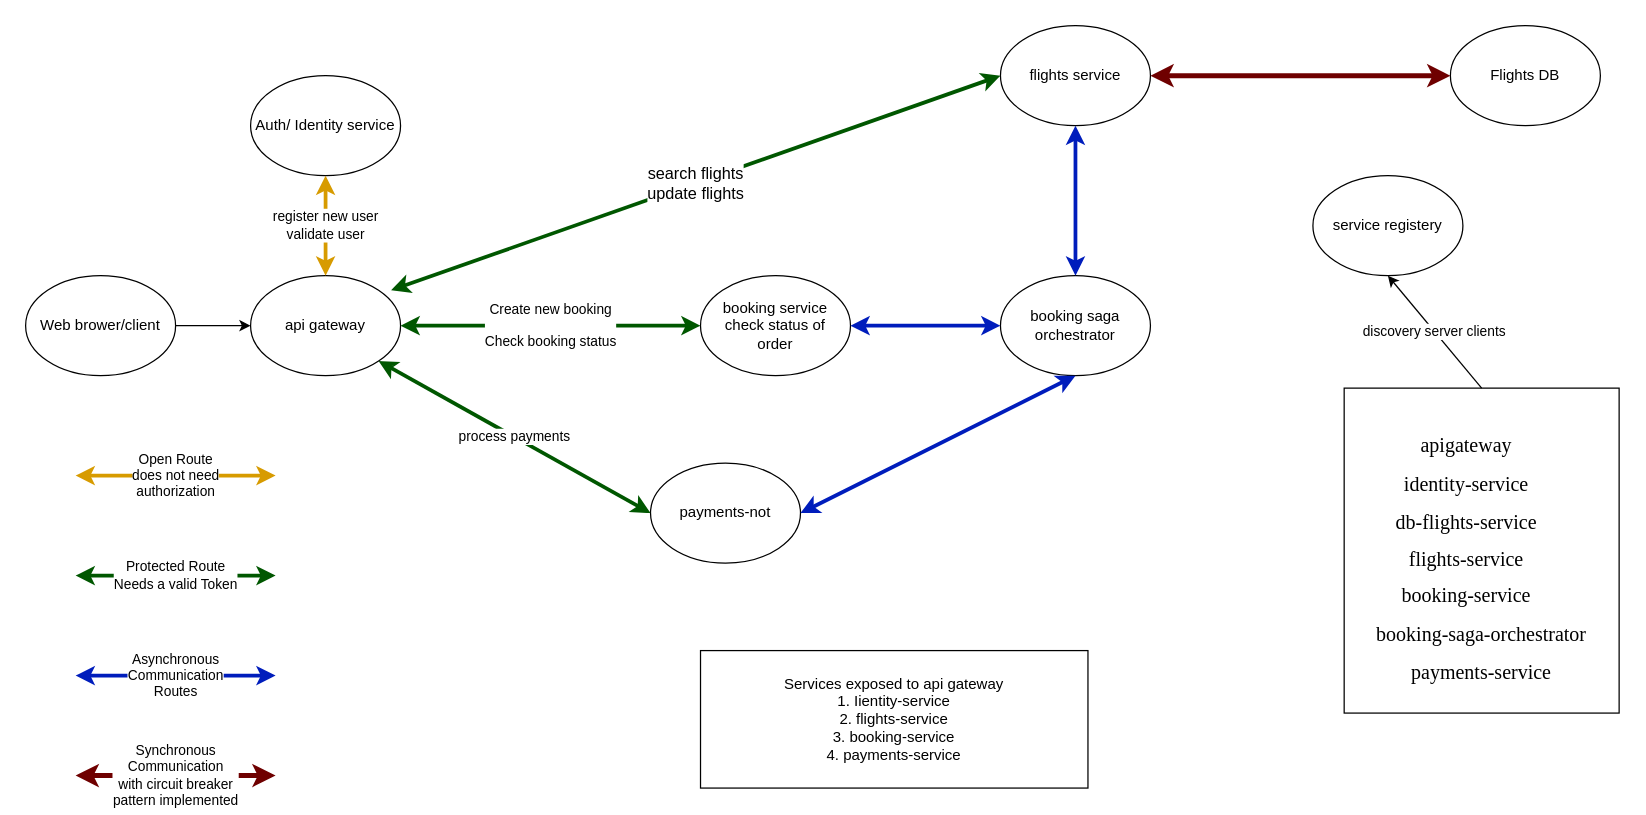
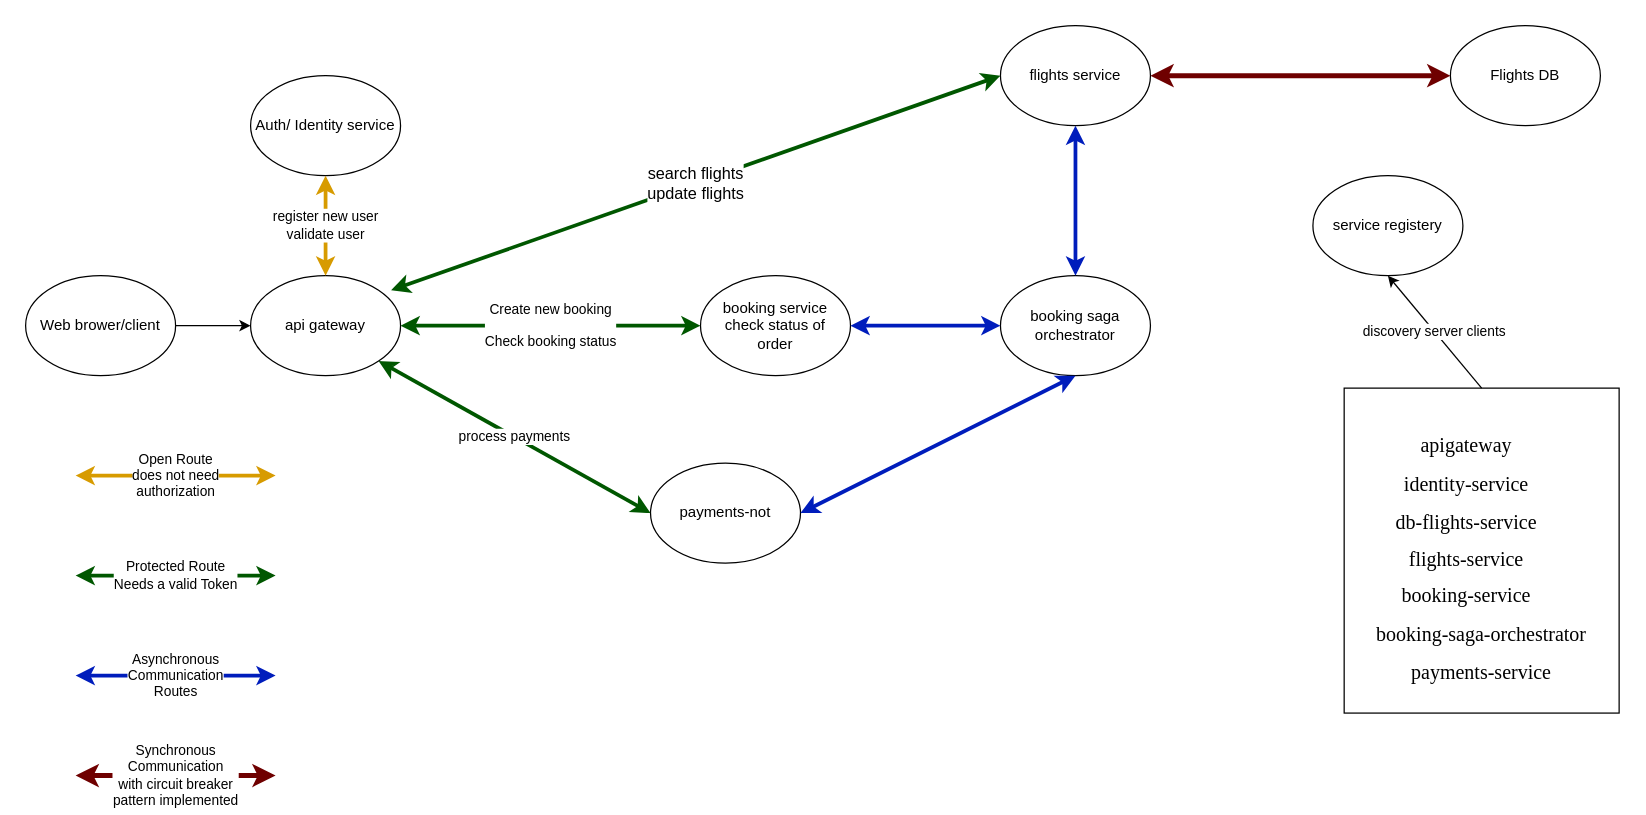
(894, 719) -> none
